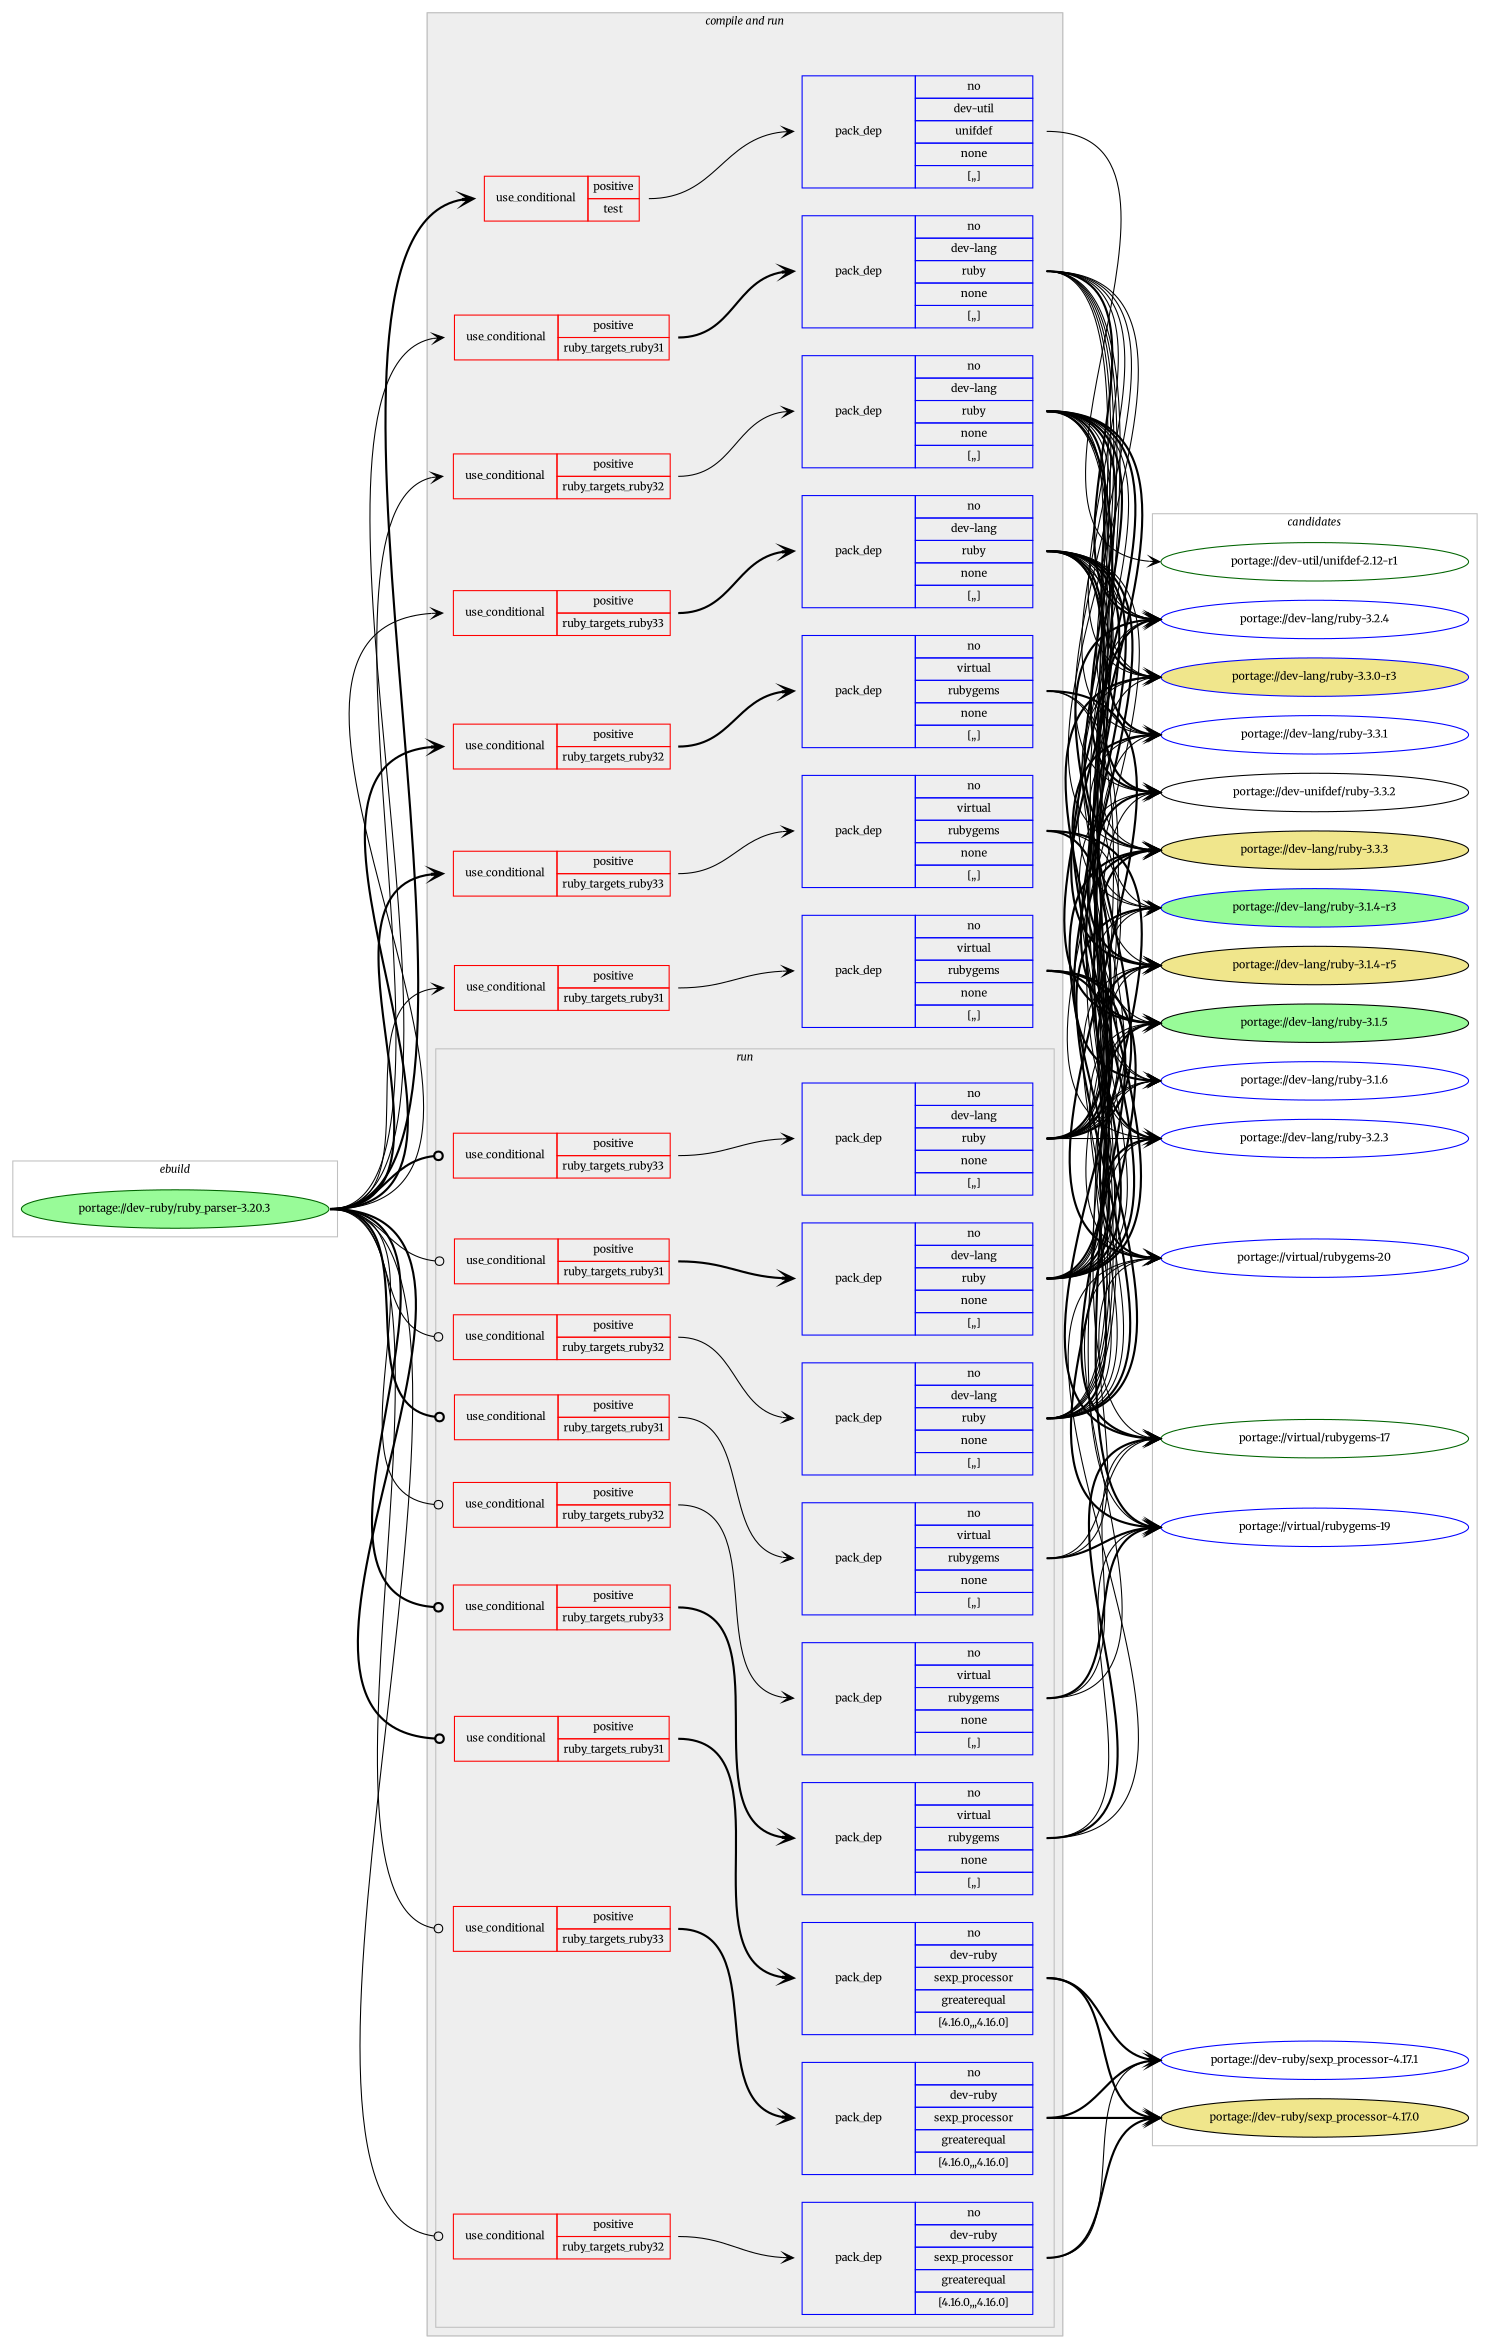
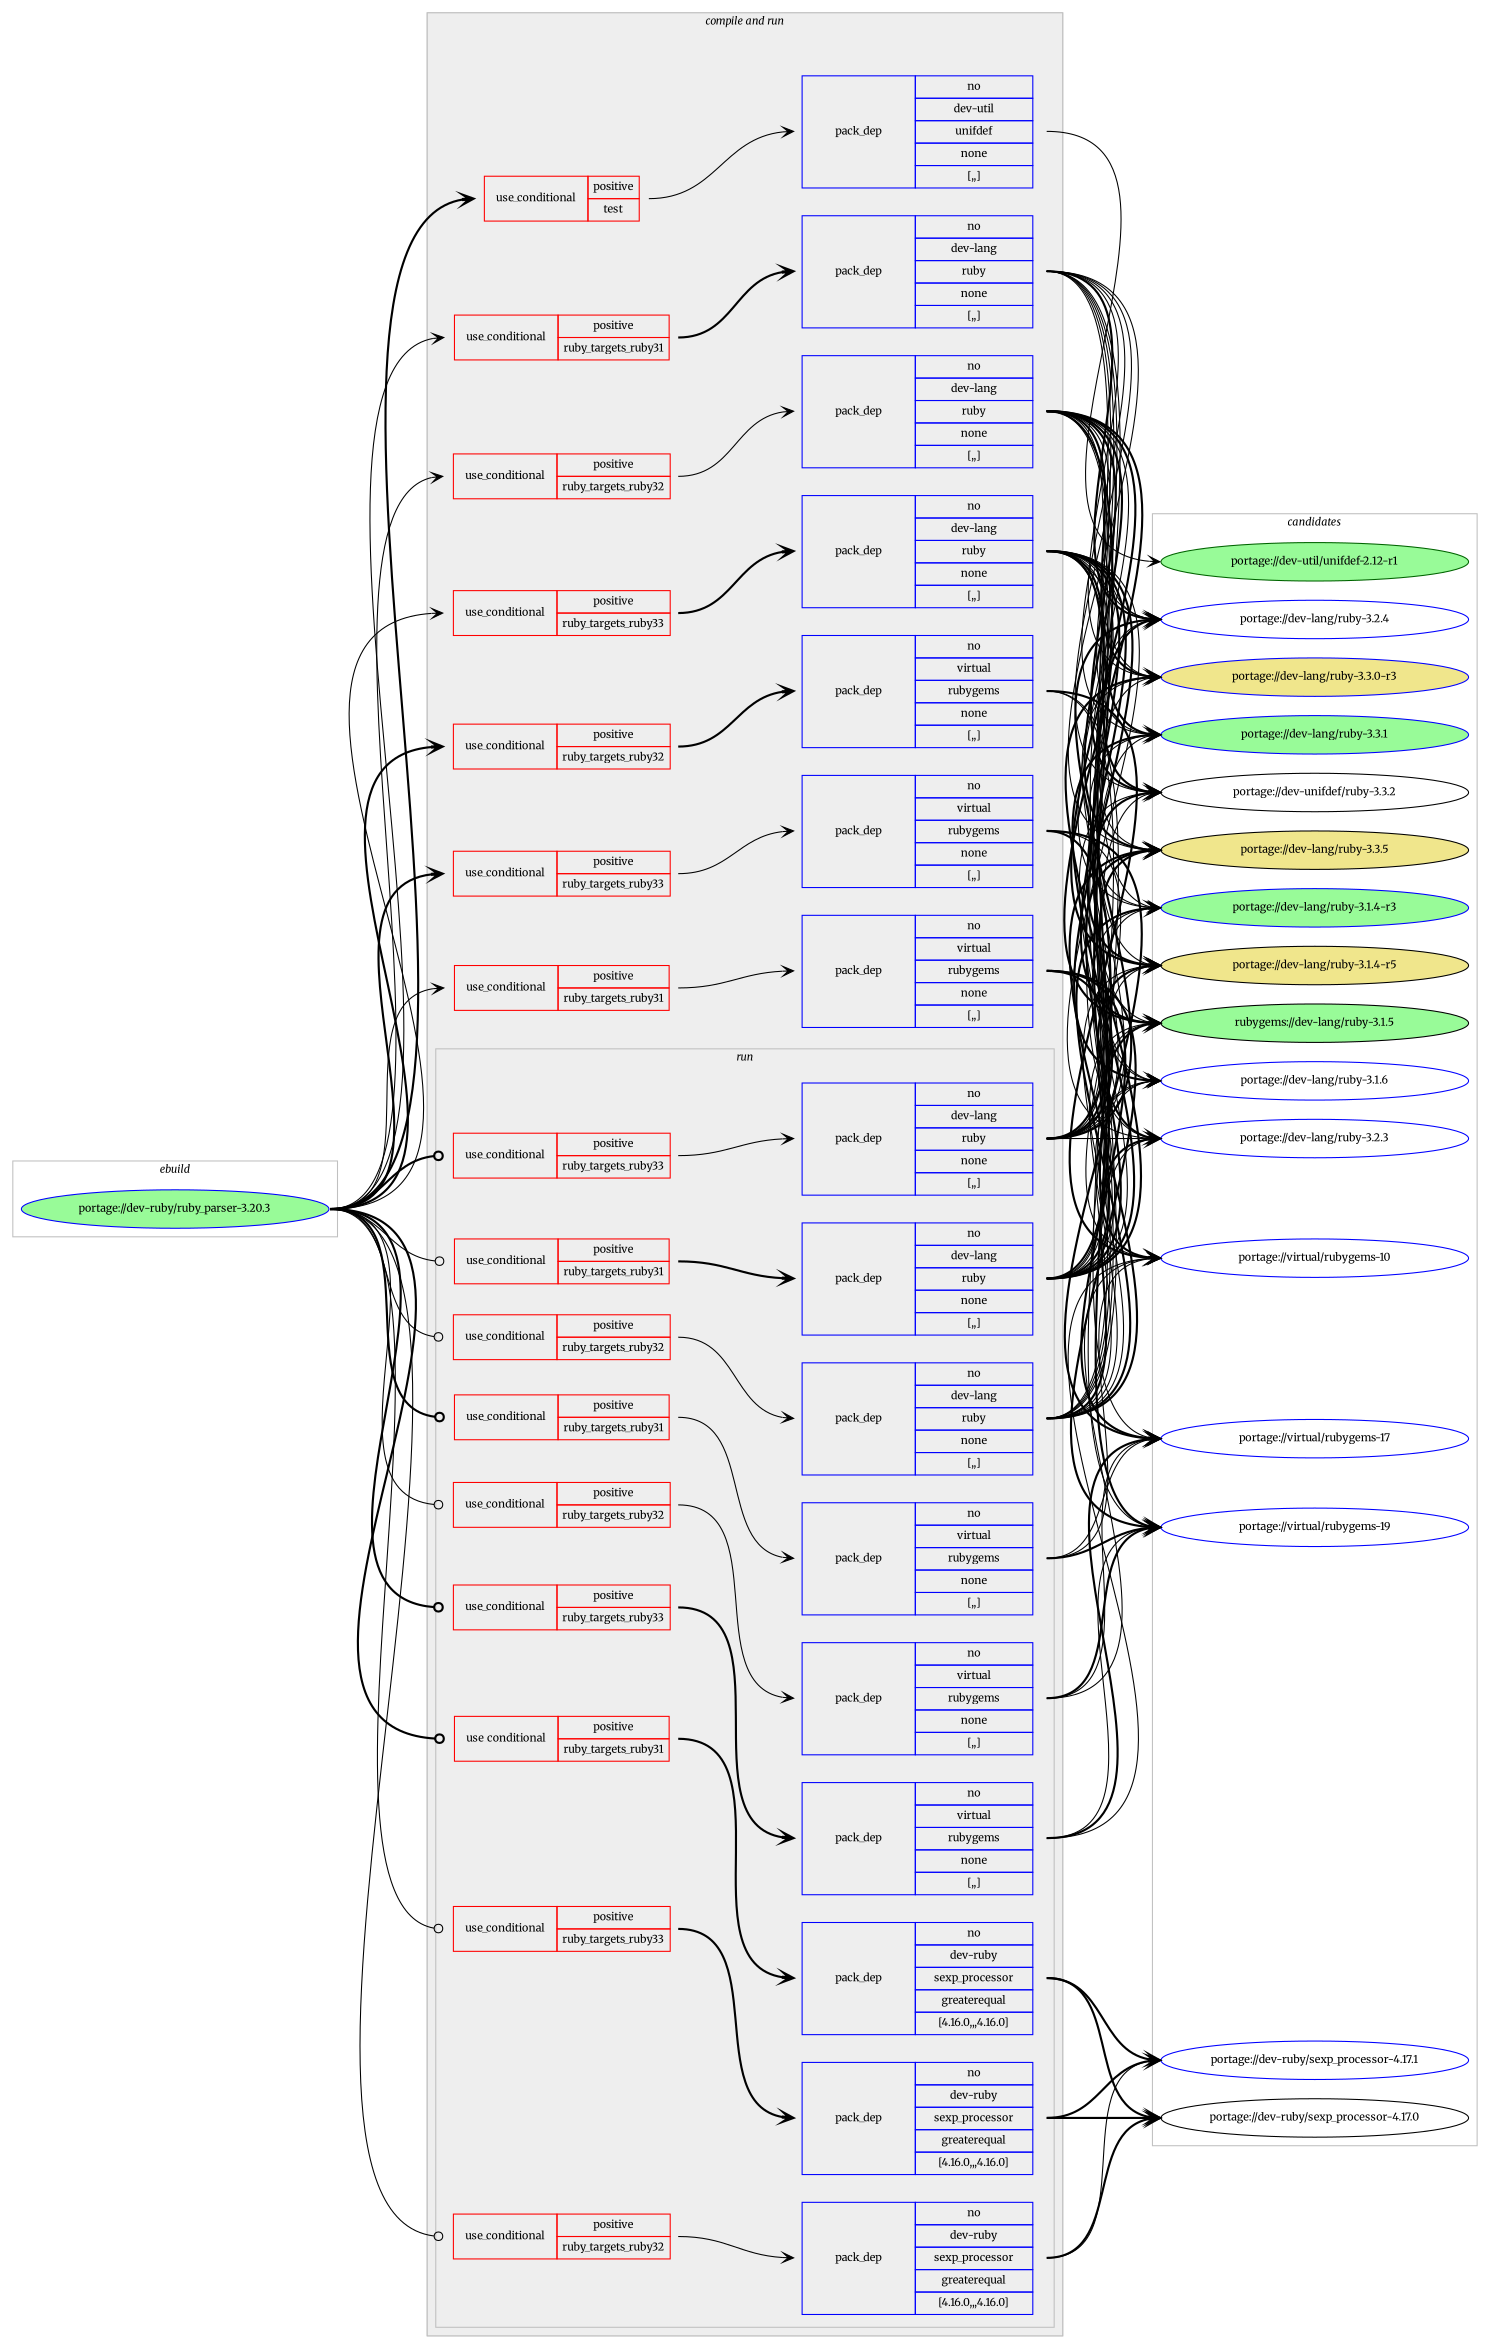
(1315, 562) -> (1315, 562)
(1315, 735) -> (1315, 735)
(1315, 850) -> (1315, 850)
(1315, 1023) -> (1315, 1023)
(175, 1209) -> (175, 1209)
(1315, 1258) -> (1315, 1258)
(1315, 1439) -> (1315, 1439)
(1315, 2118) -> (1315, 2118)
